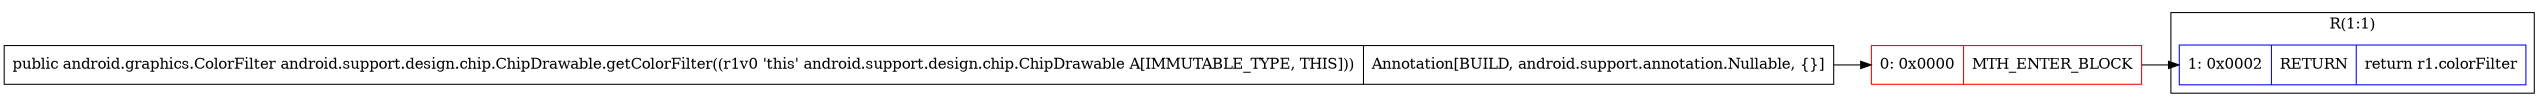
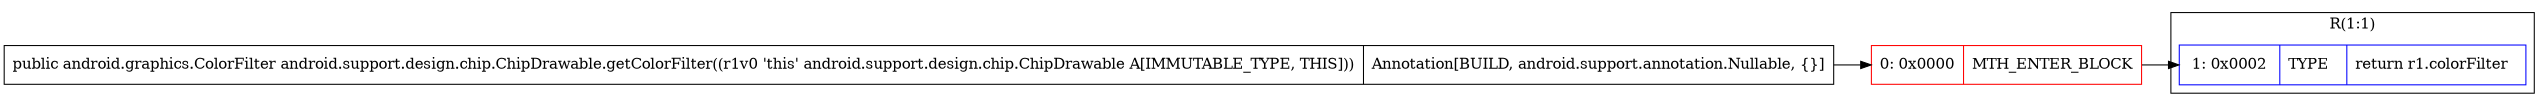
(2314, 64) -> (2309, 64)
